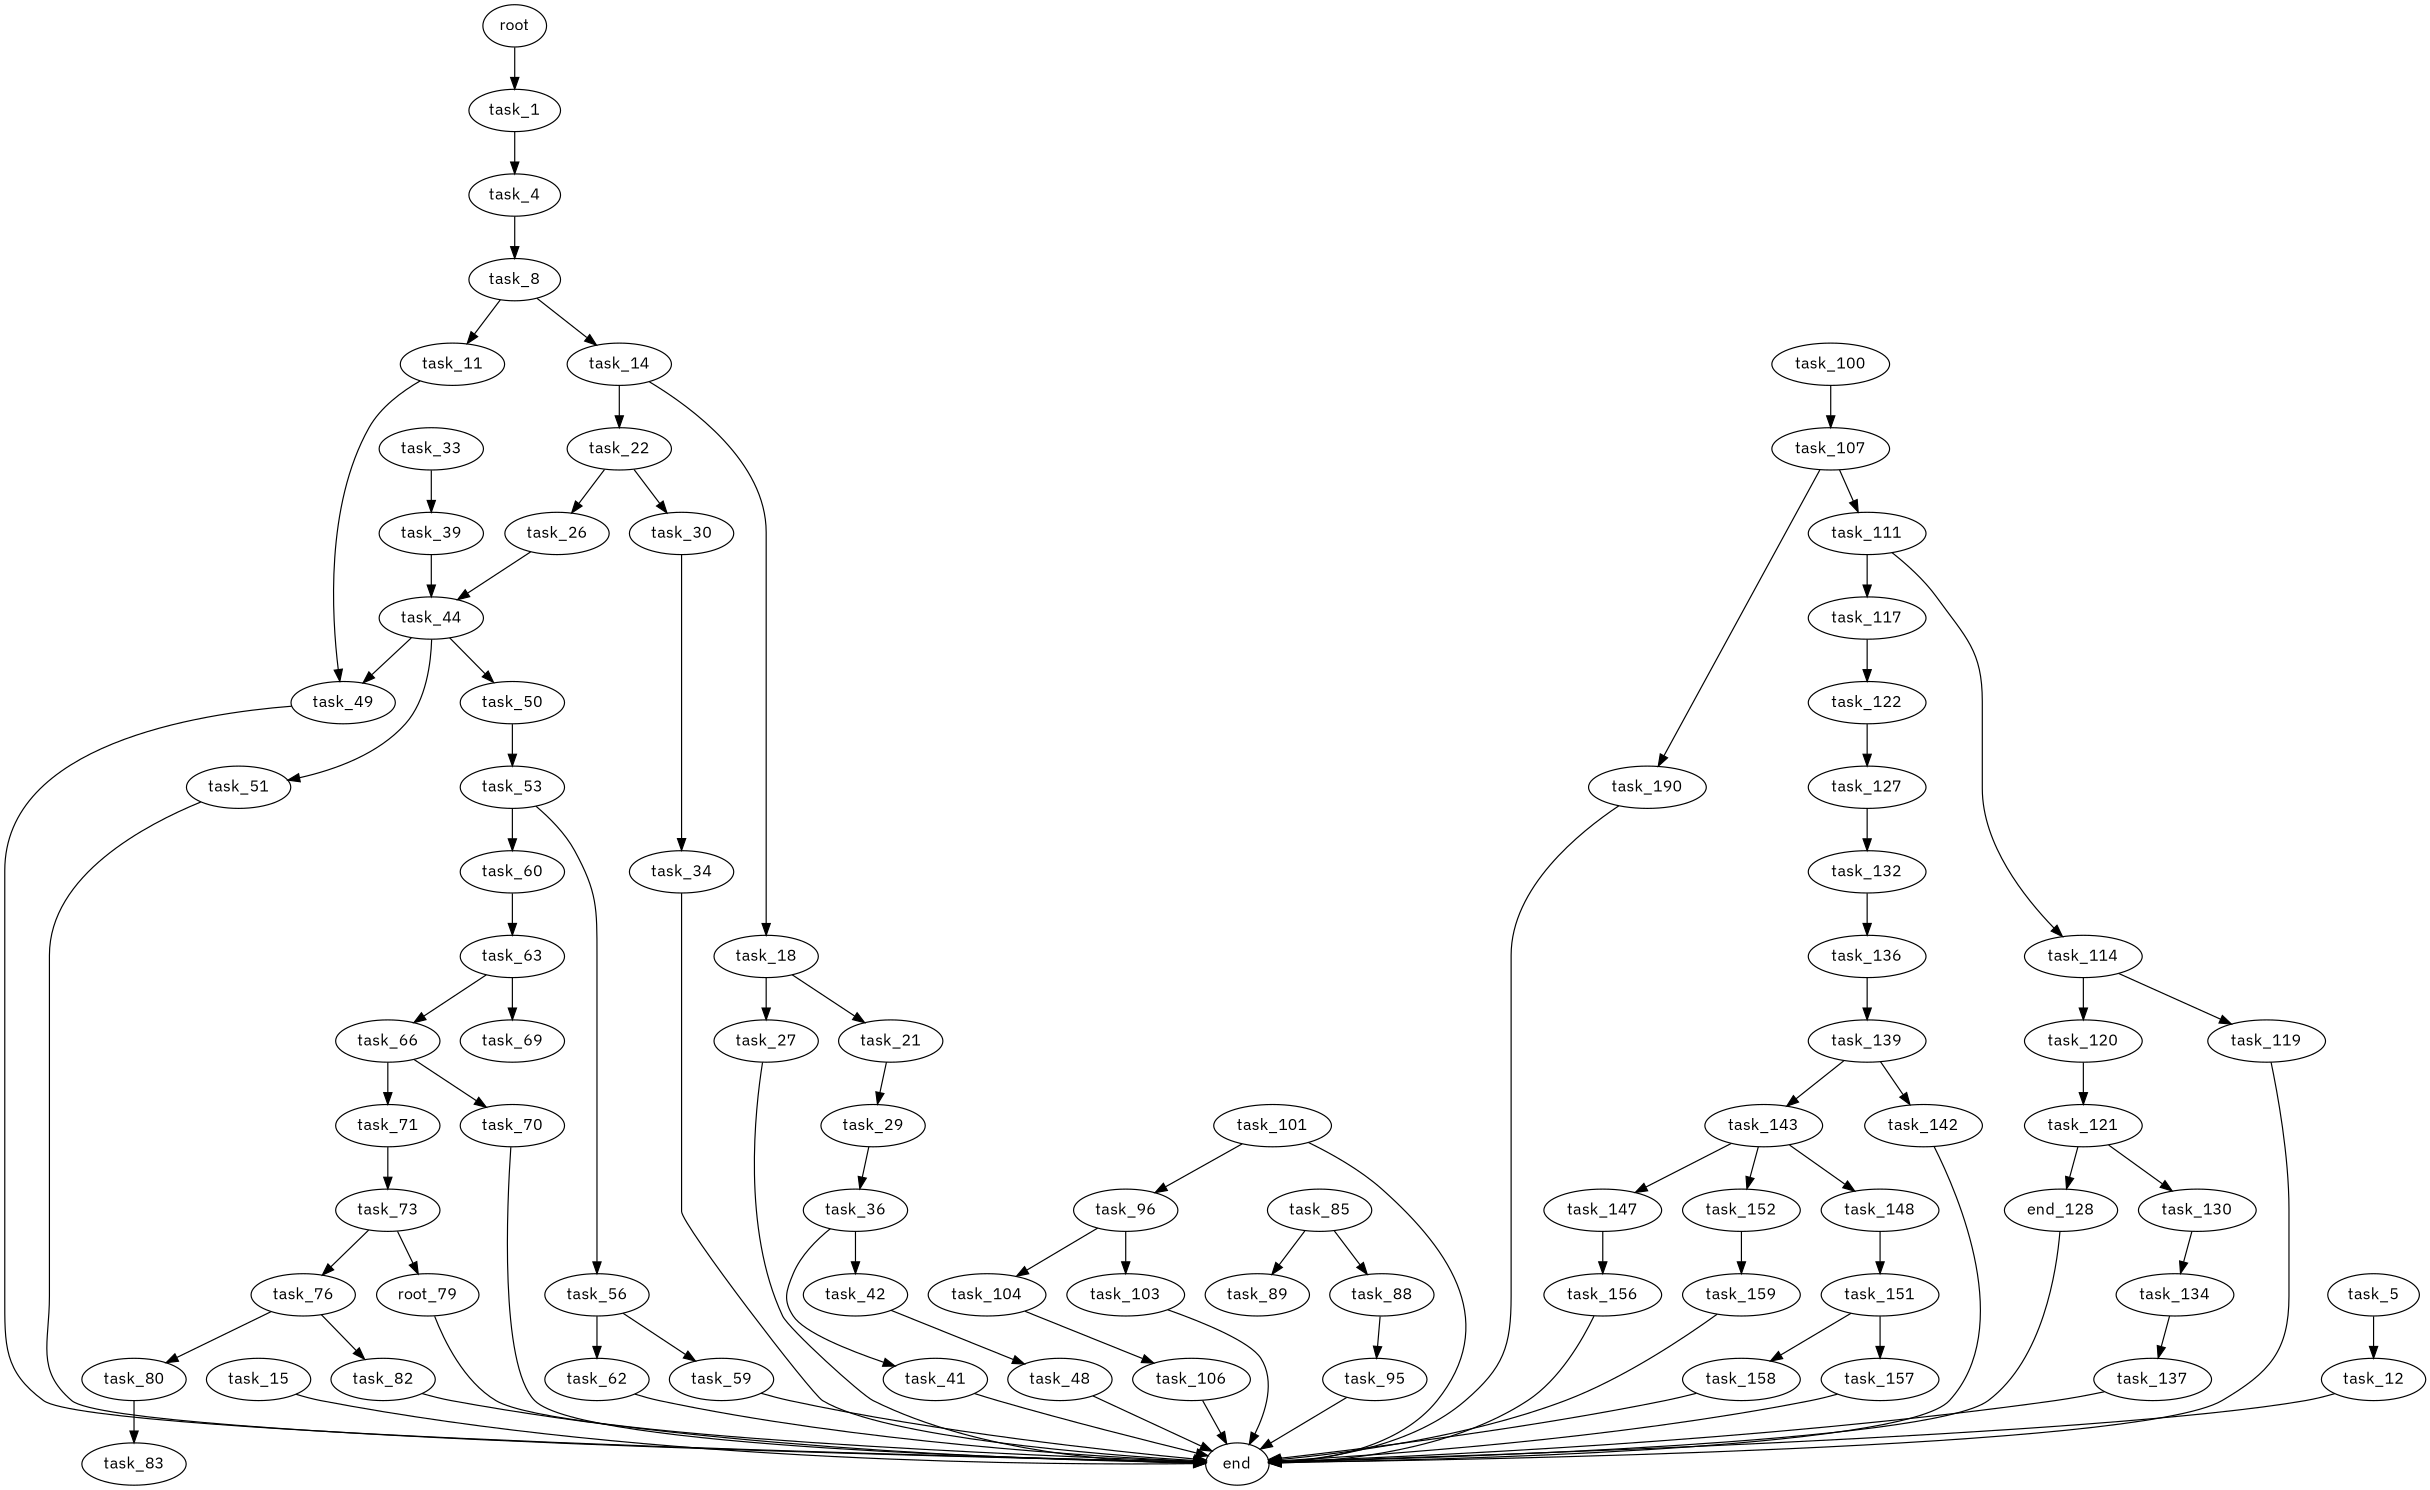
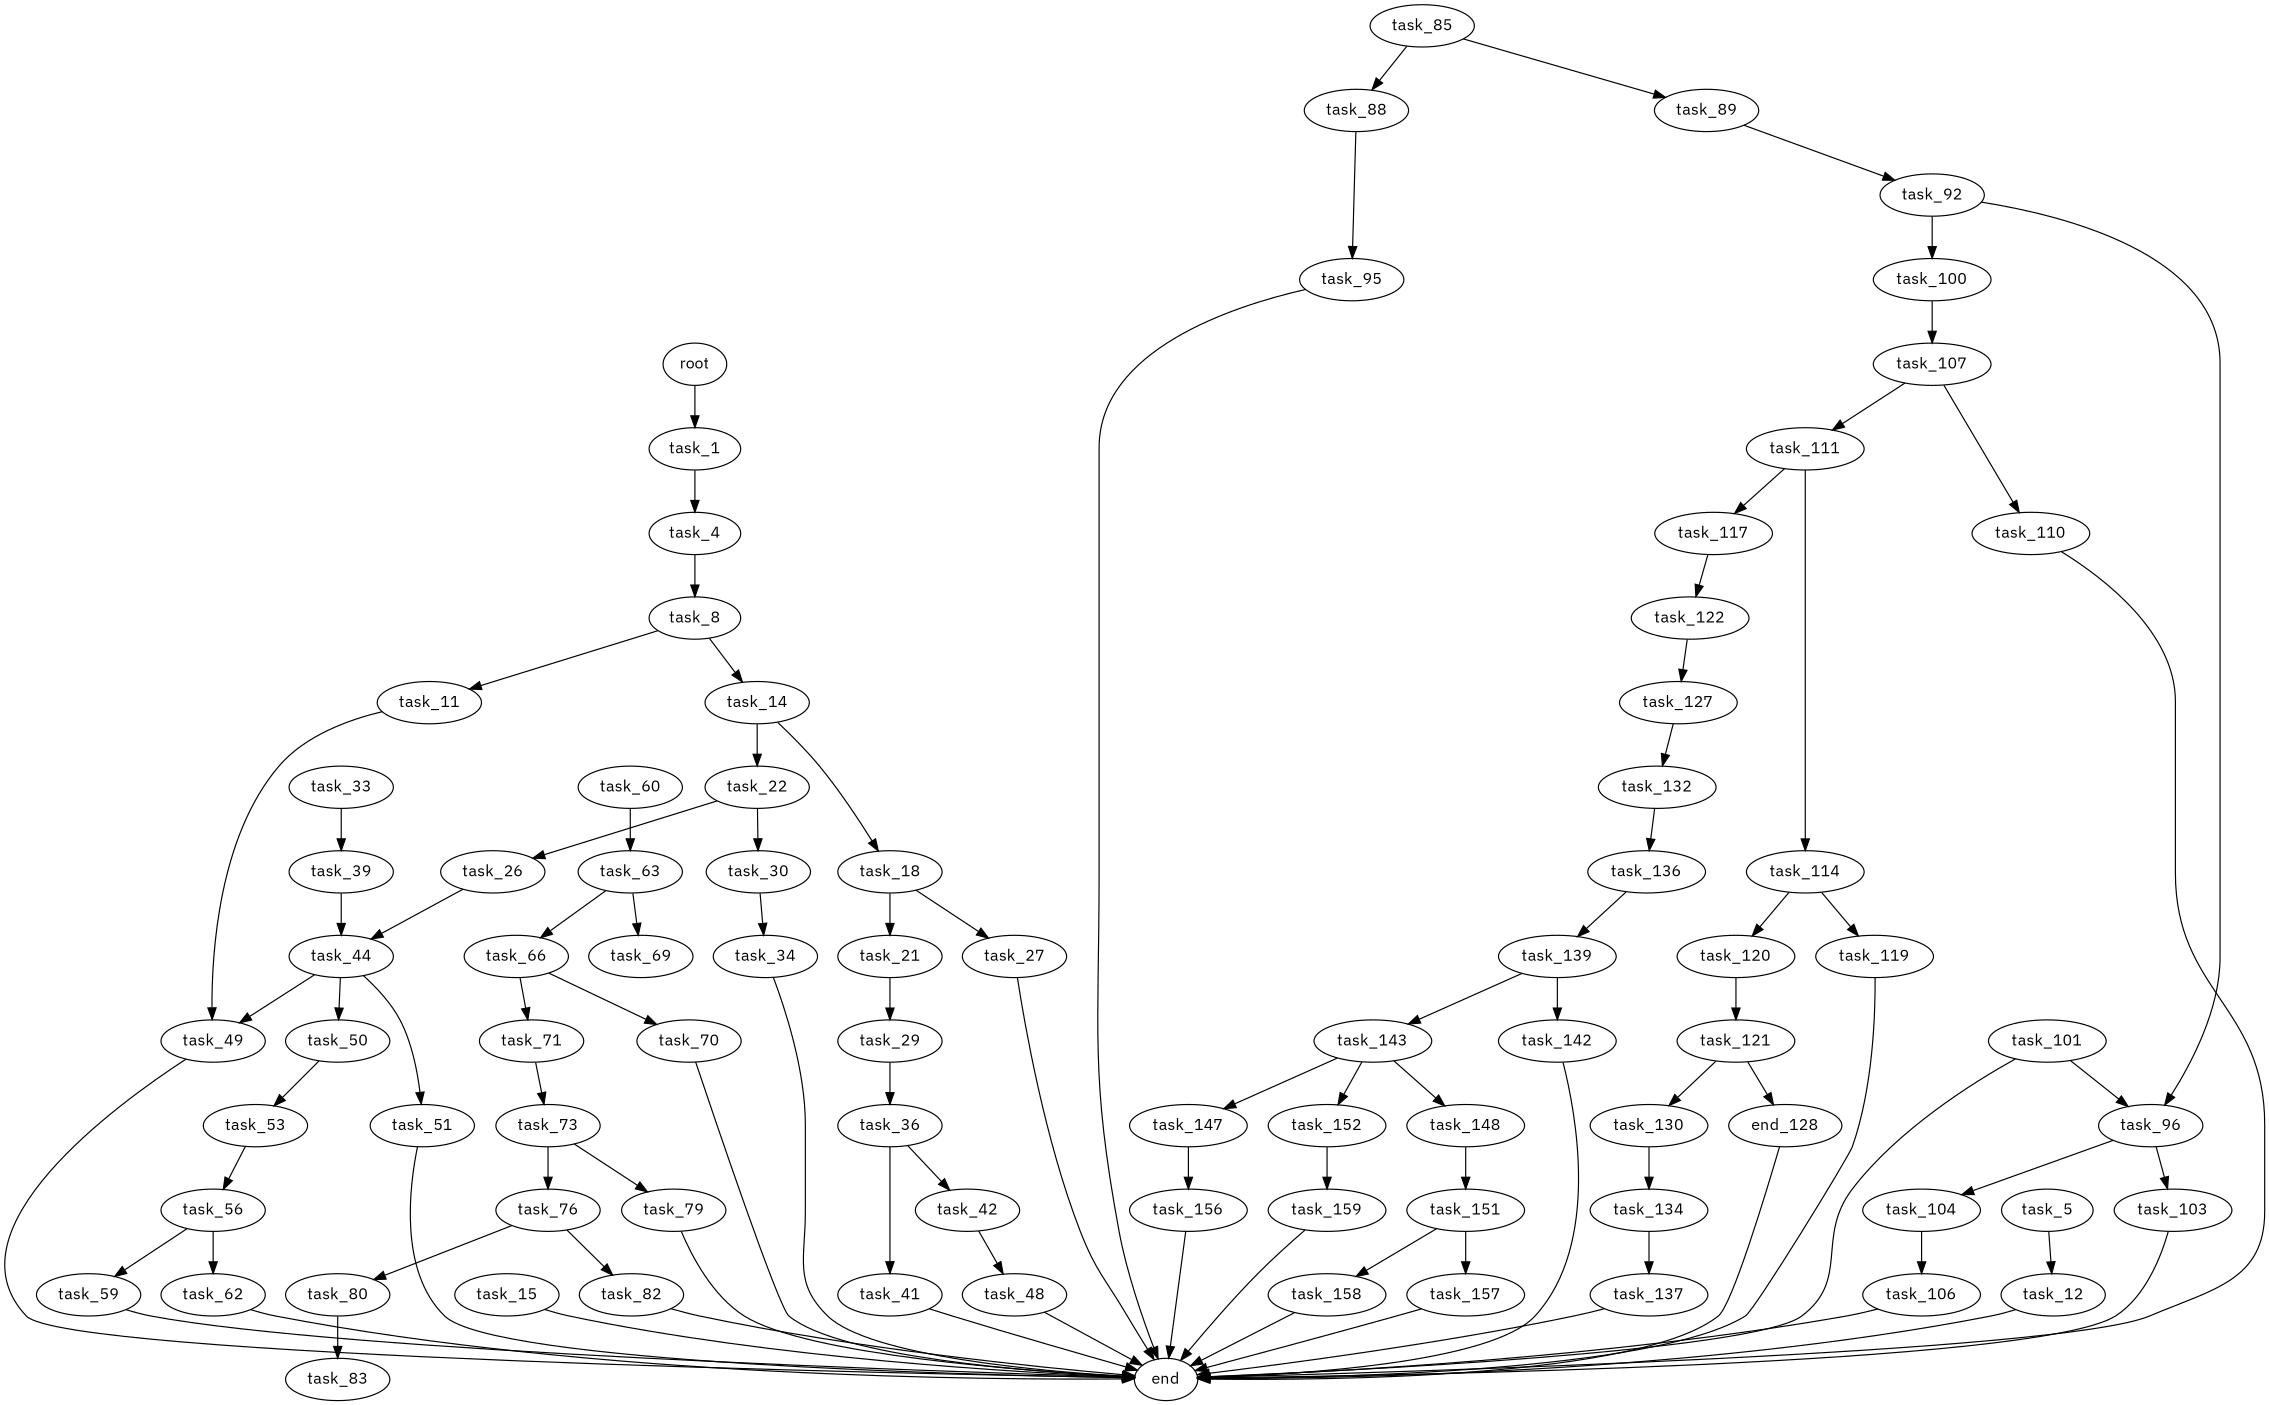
none -> (1932, 195)
(1647, 787) -> (2031, 533)
(512, 824) -> none
(428, 1295) -> (674, 1210)
